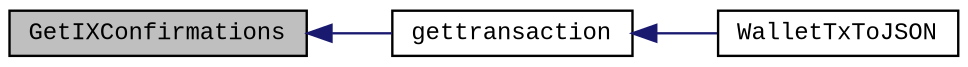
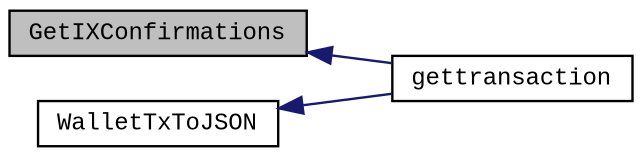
(687, 33) -> (348, 99)
